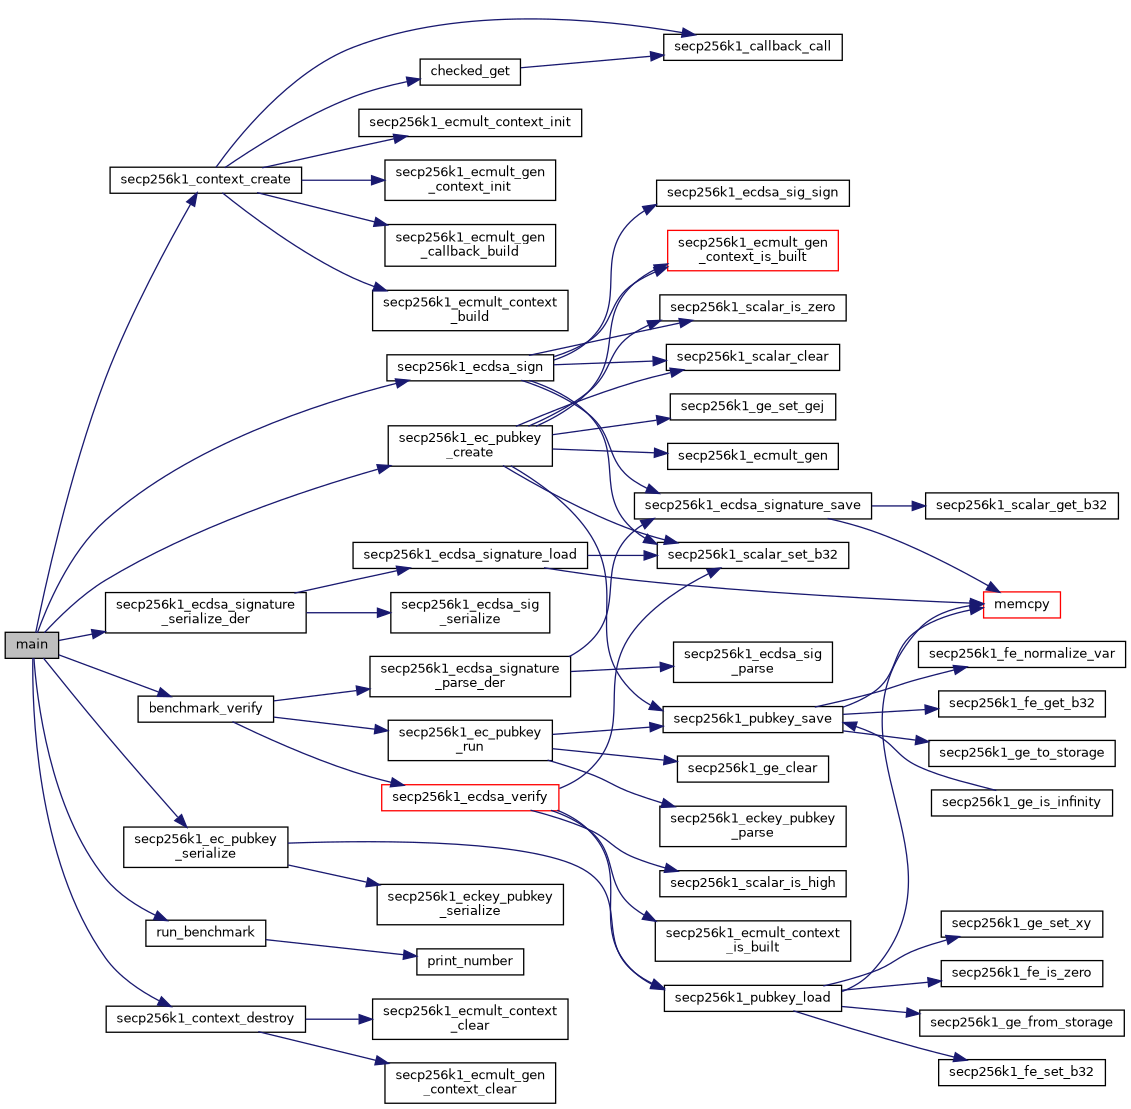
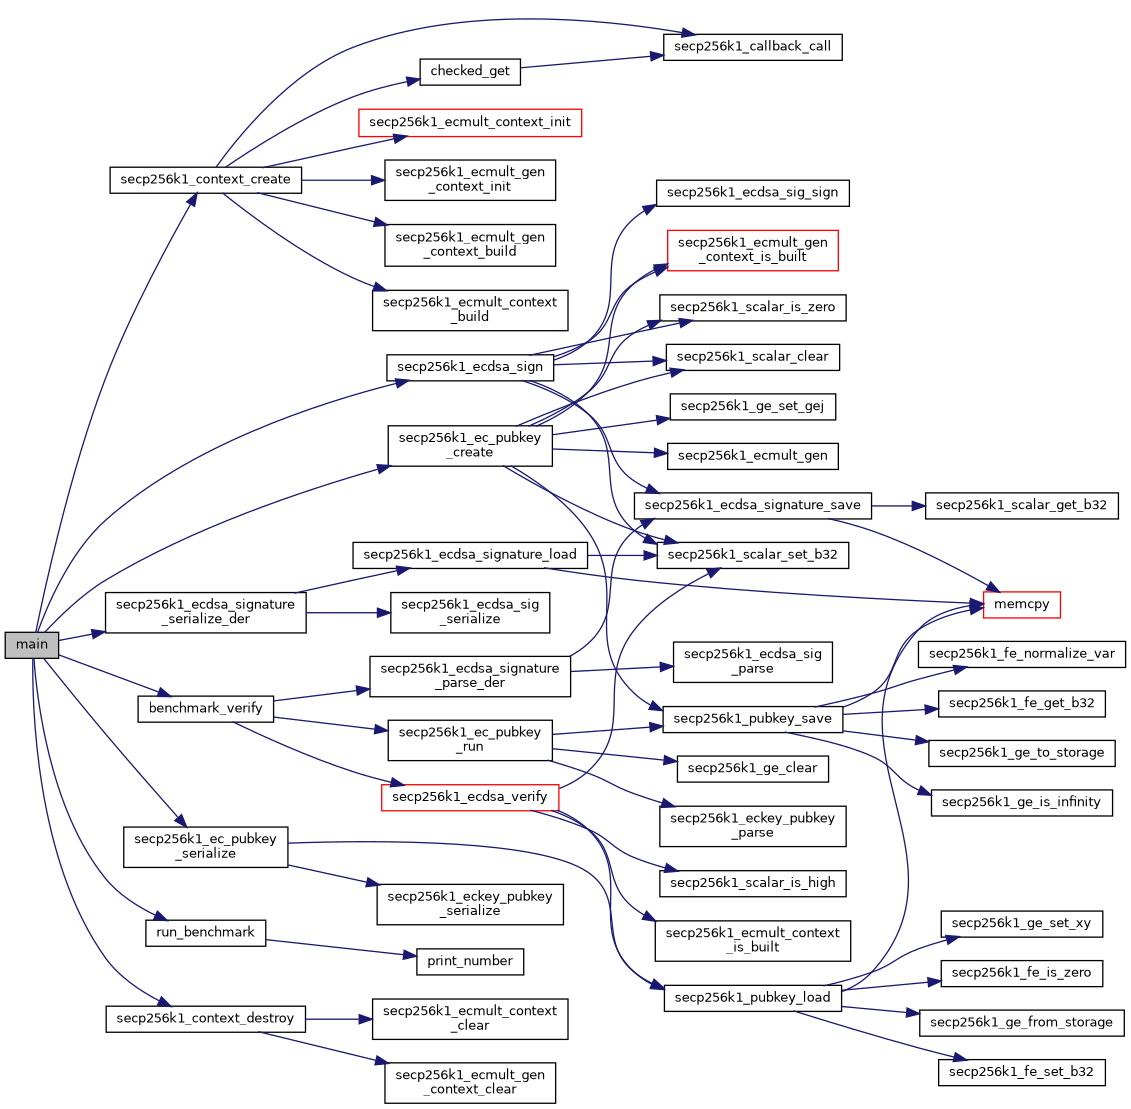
(470, 123) -> (470, 123)
(470, 245) -> (470, 245)
(921, 768) -> (857, 750)
